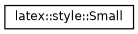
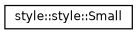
(69, 17) -> (69, 17)
